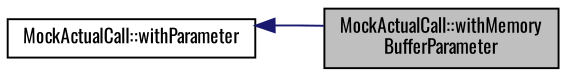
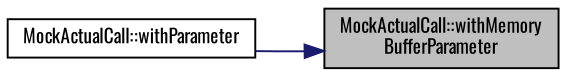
(299, 25) -> (280, 51)
